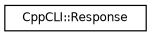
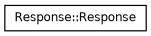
(76, 18) -> (76, 18)
